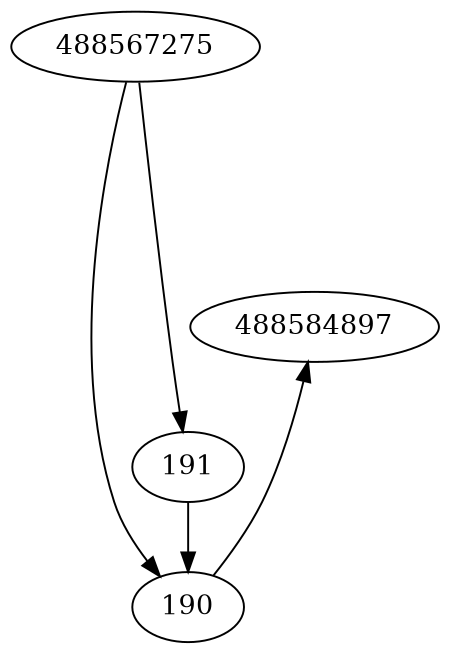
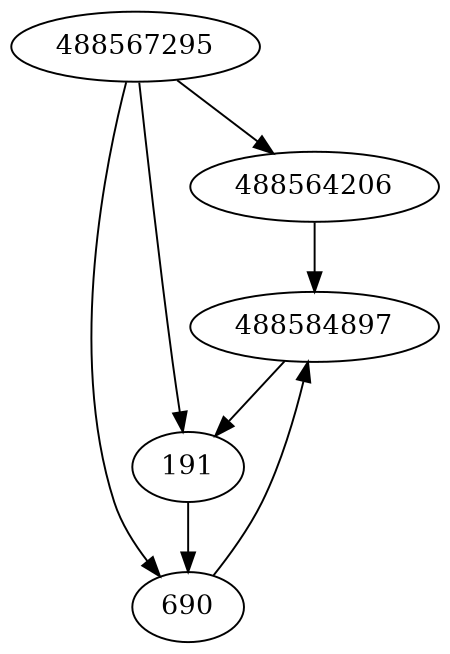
(136, 47) -> (136, 47)
none -> (315, 187)
none -> (257, 391)
(188, 607) -> (188, 607)
